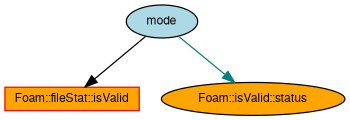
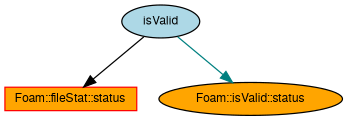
(162, 21) -> (161, 21)
(72, 99) -> (71, 99)
